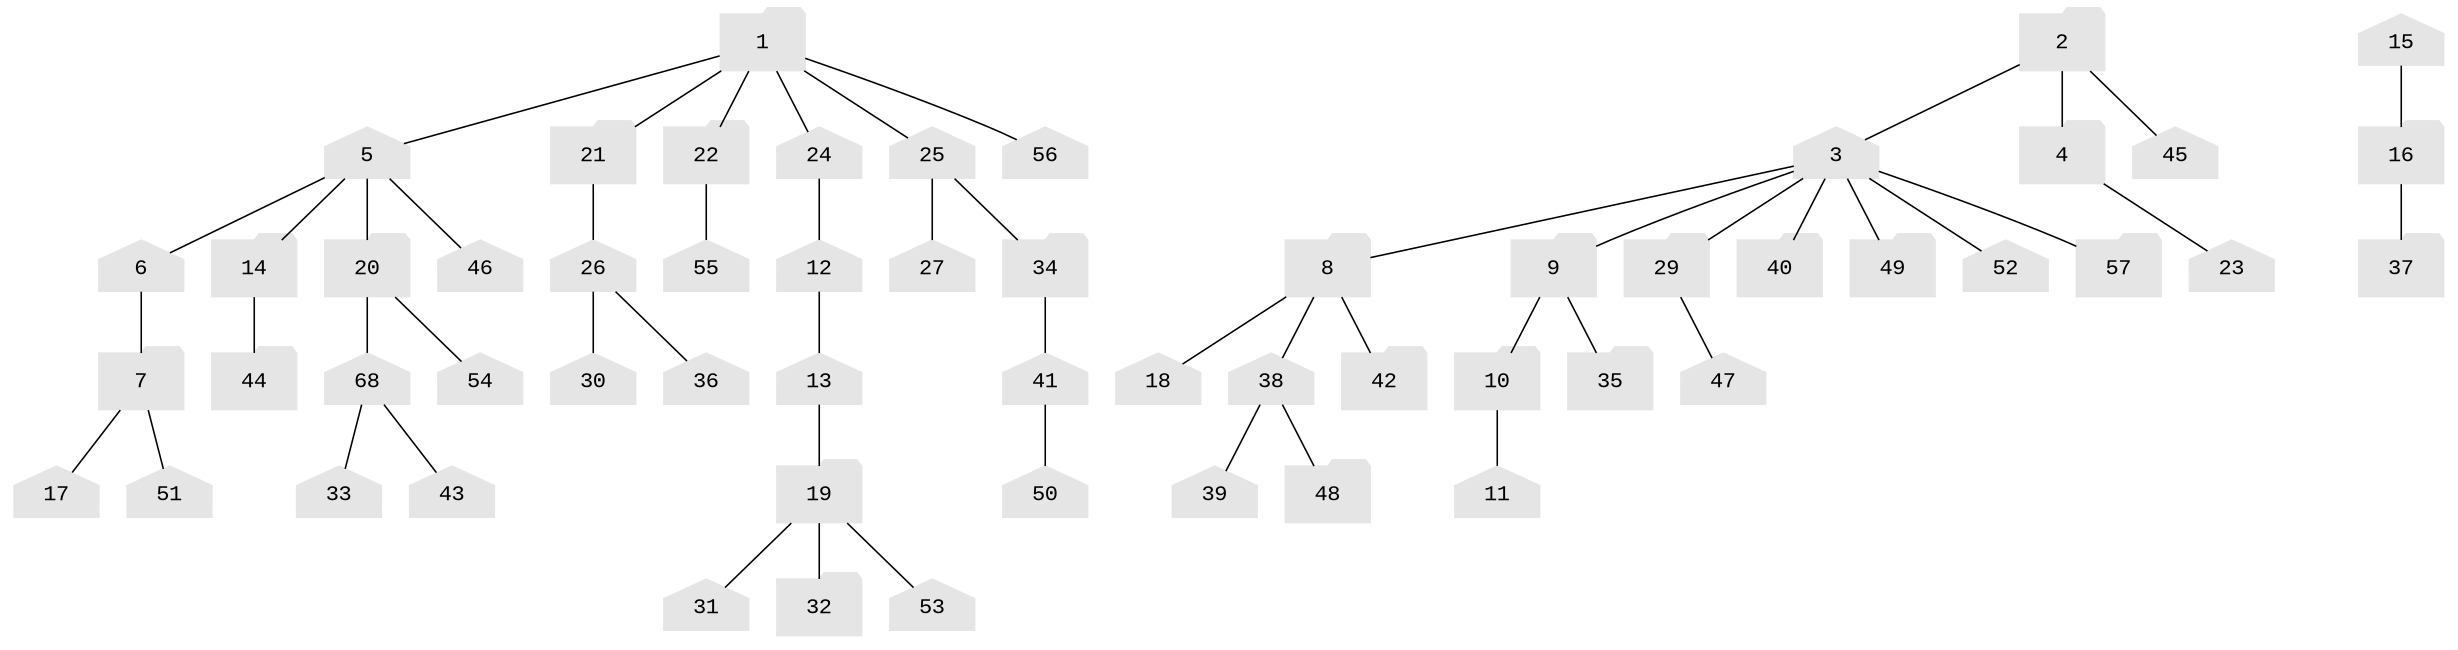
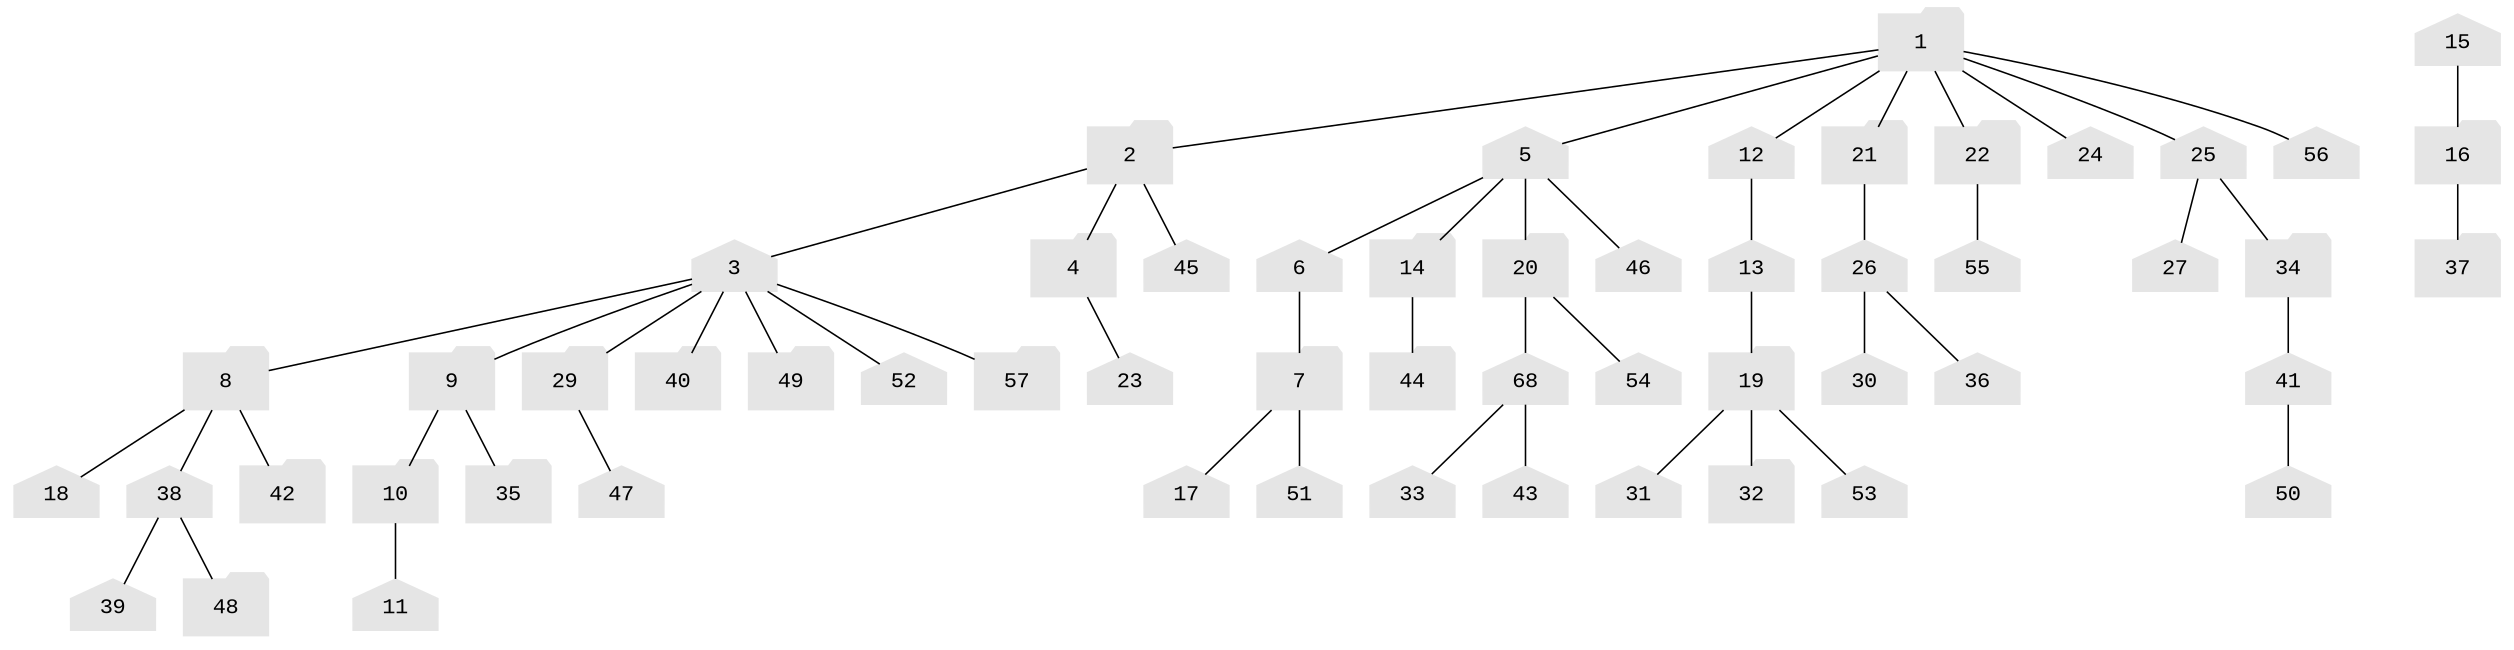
none -> (1526, 99)
(819, 209) -> (1828, 104)
